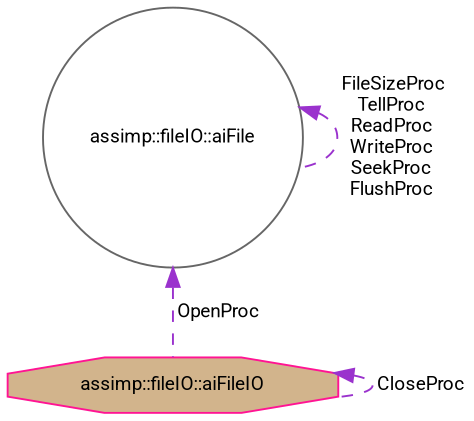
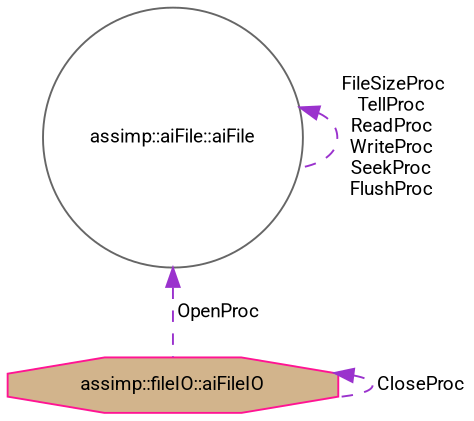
(173, 138) -> (173, 138)
